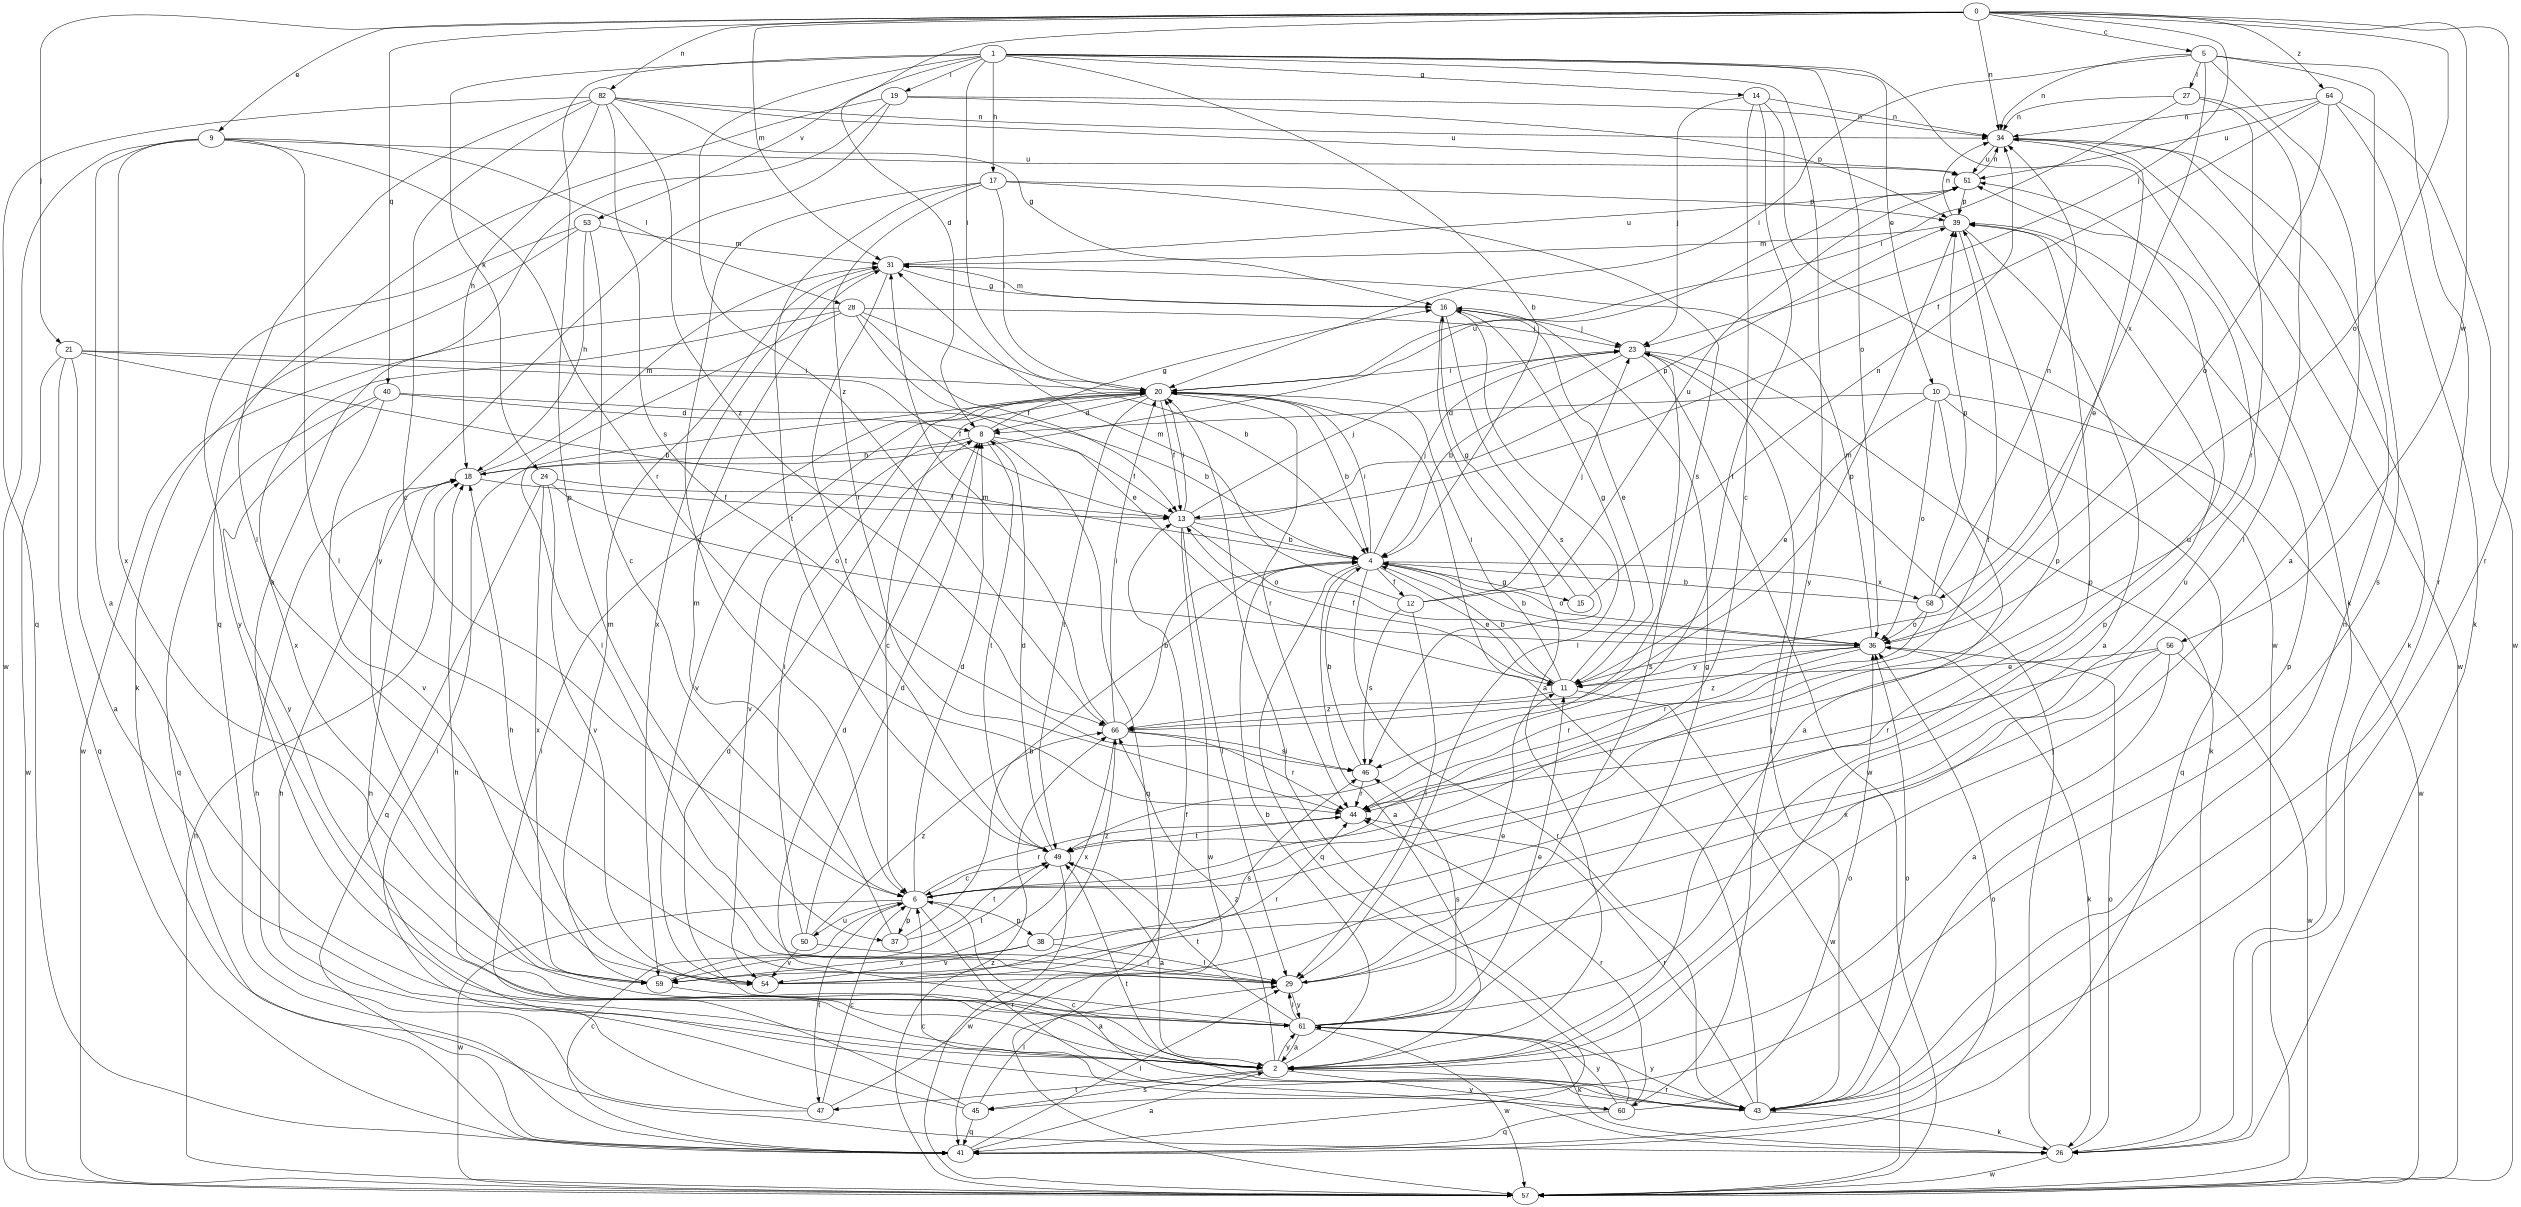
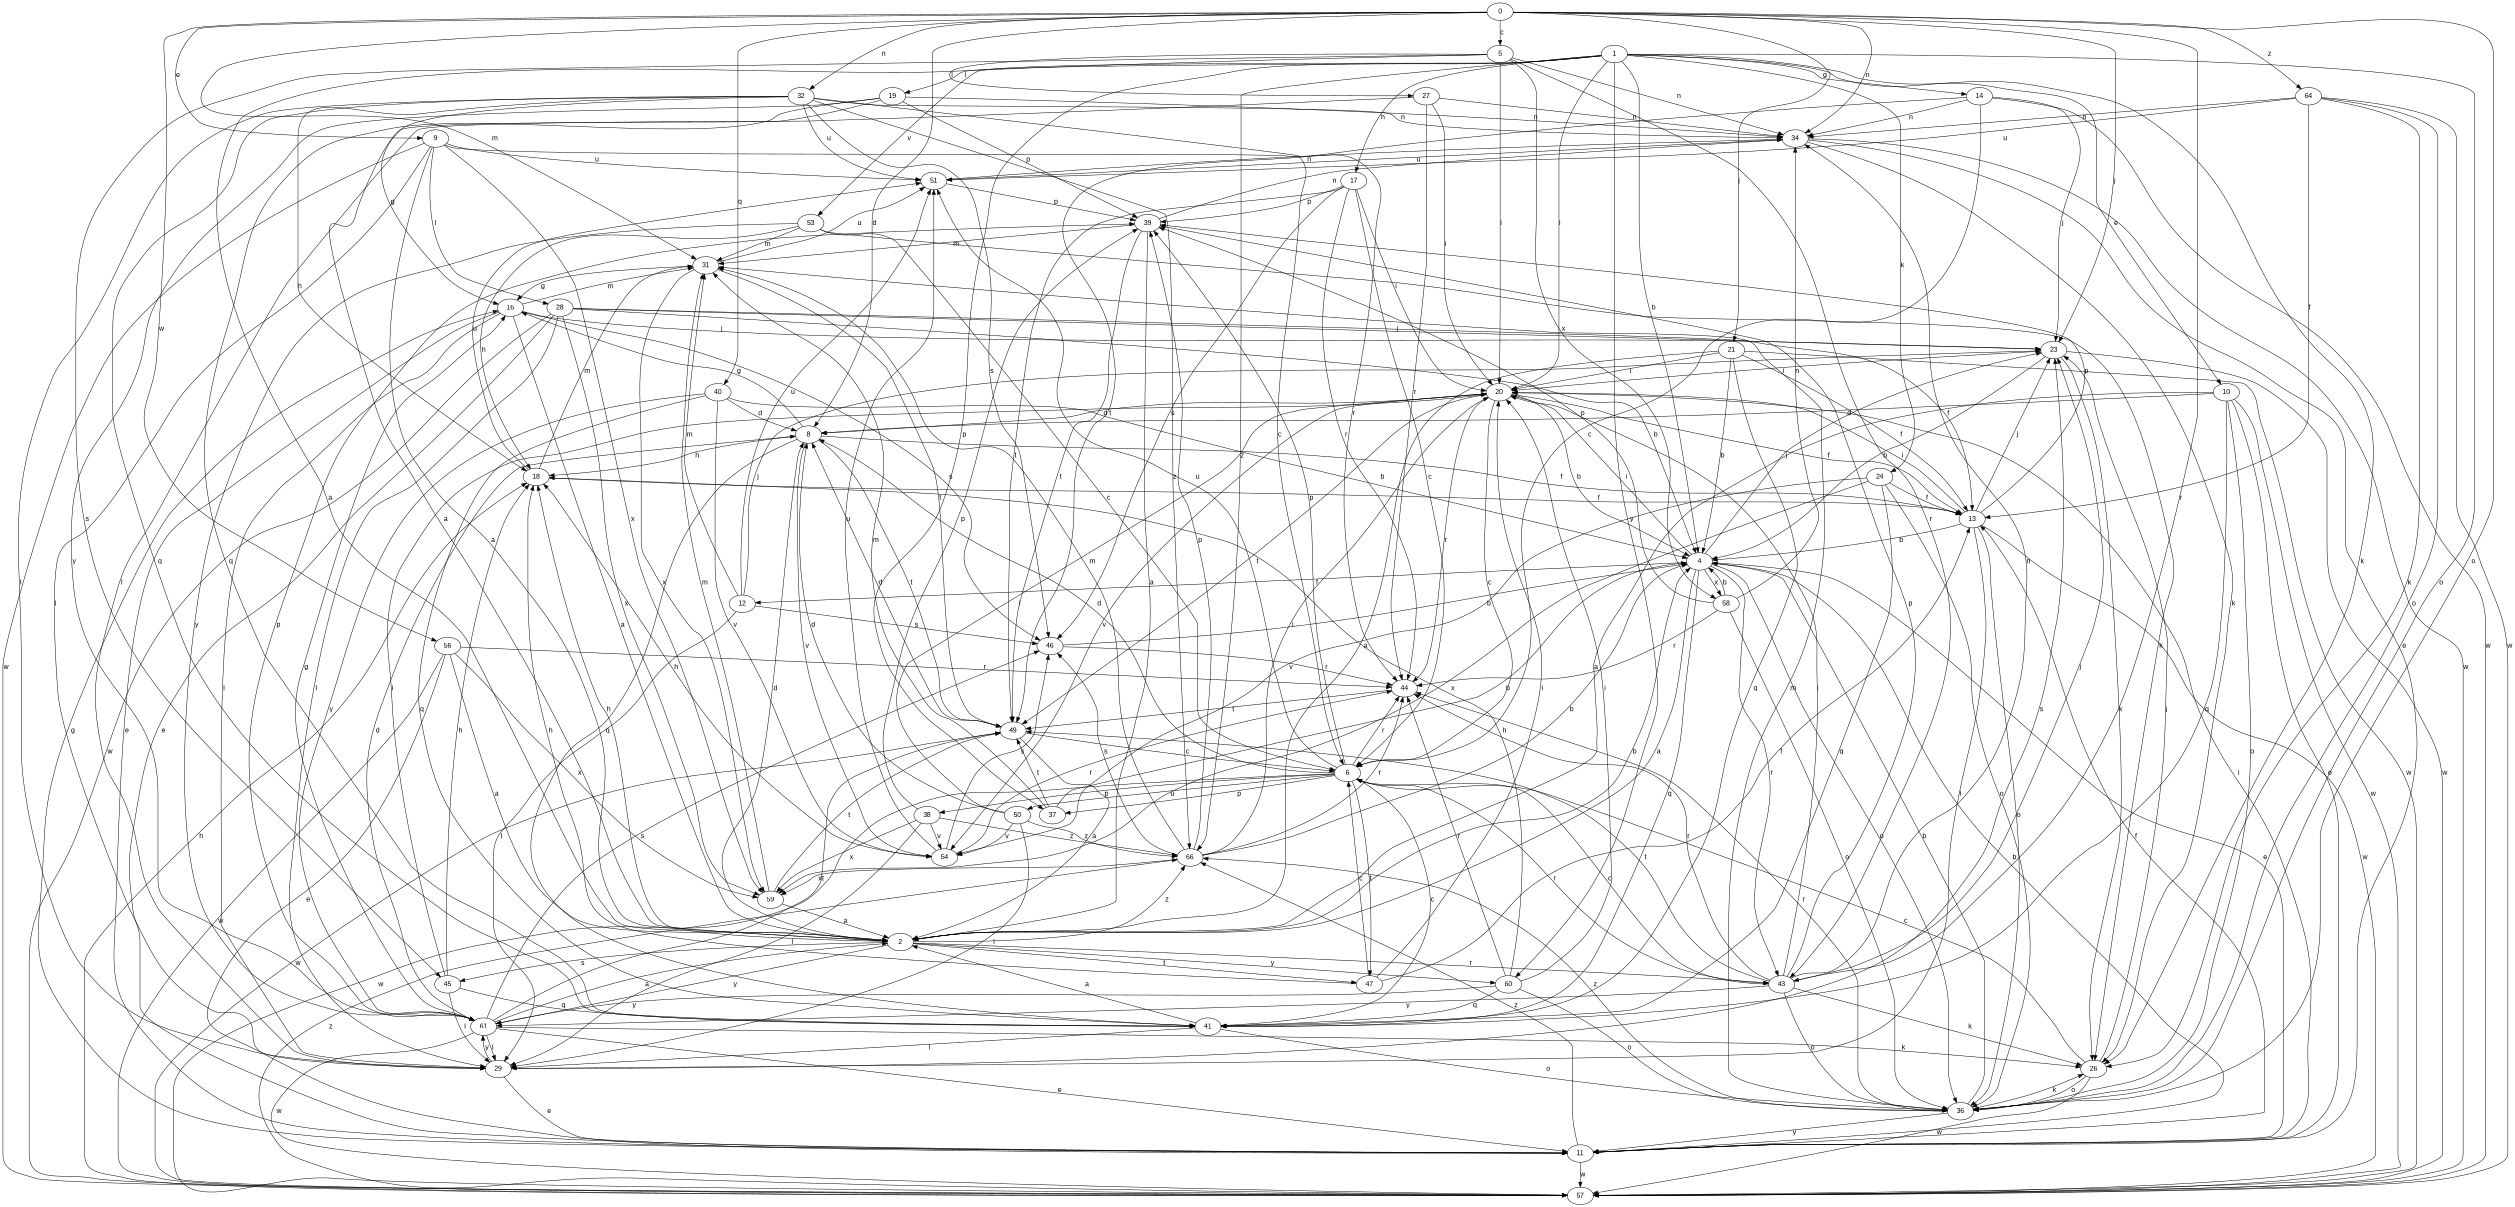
(602, 96) -> (801, 96)
(1581, 604) -> none
